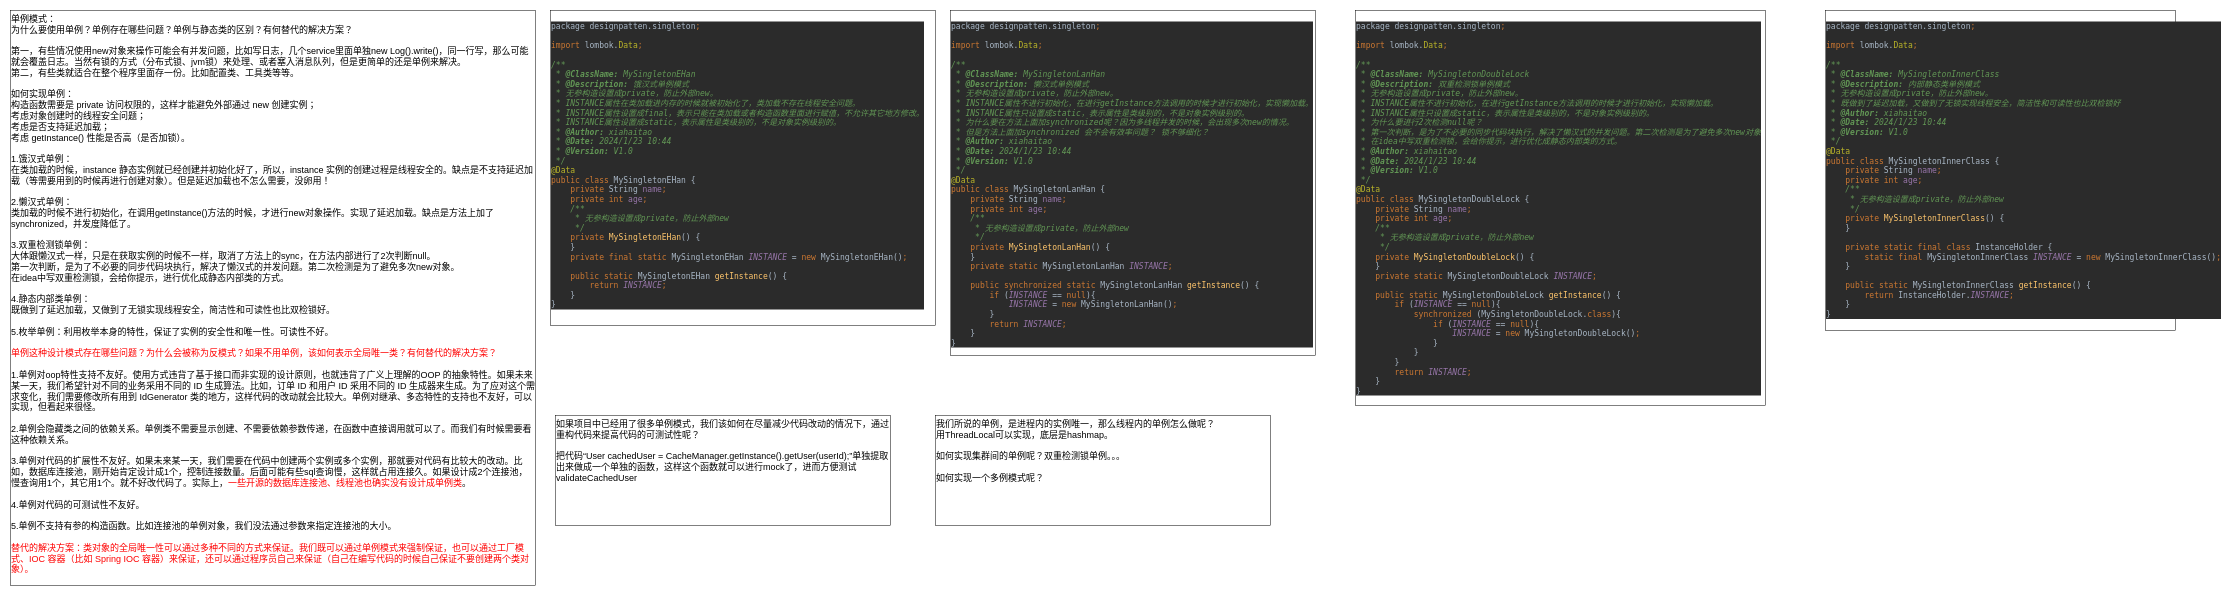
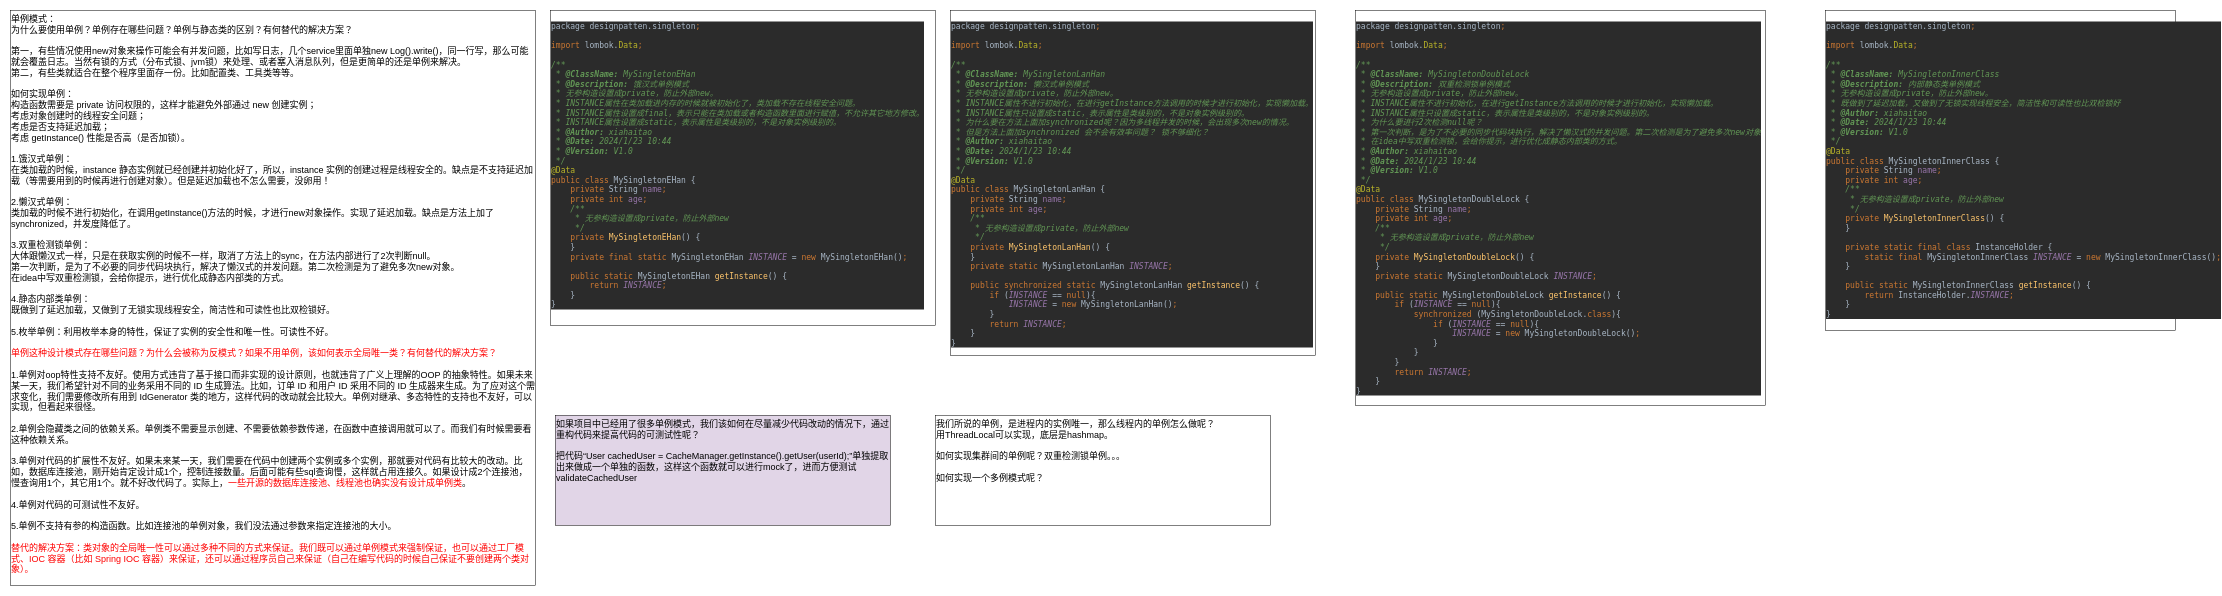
(723, 470) -> (723, 470)
